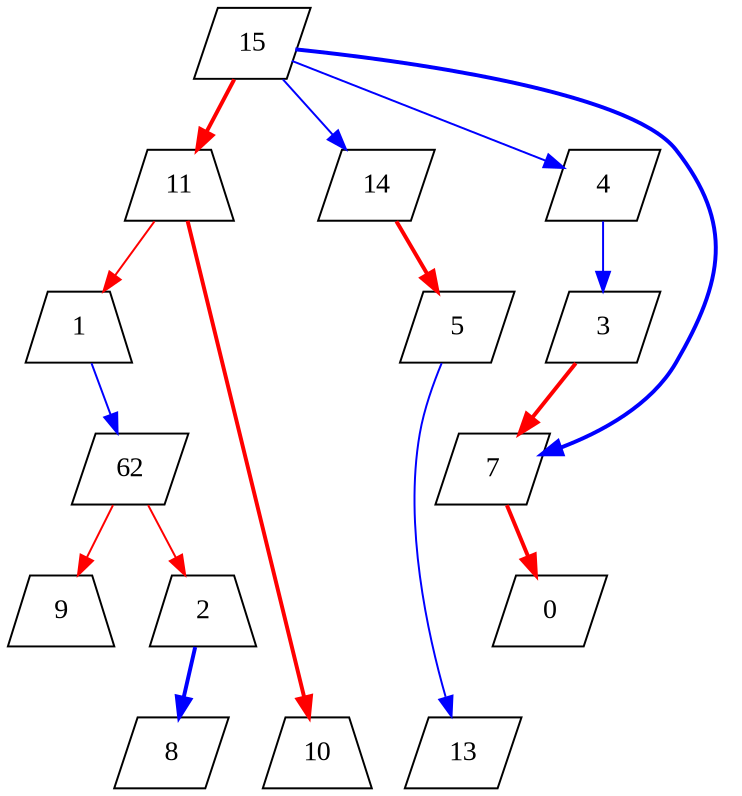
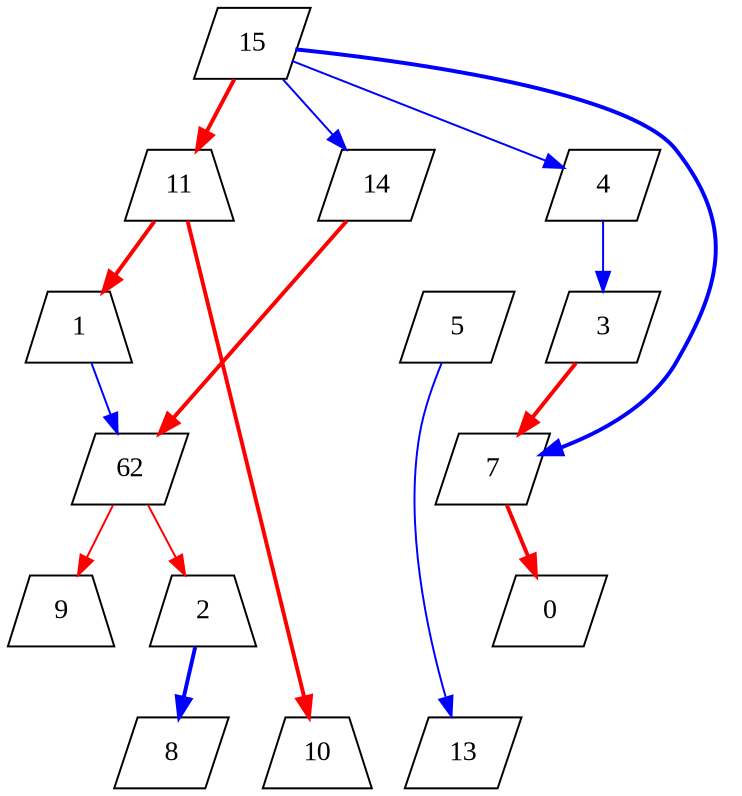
(135, 248) -> (135, 248)
(412, 248) -> (260, 320)
